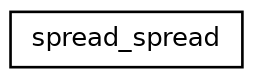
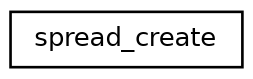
(126, 40) -> (126, 40)
